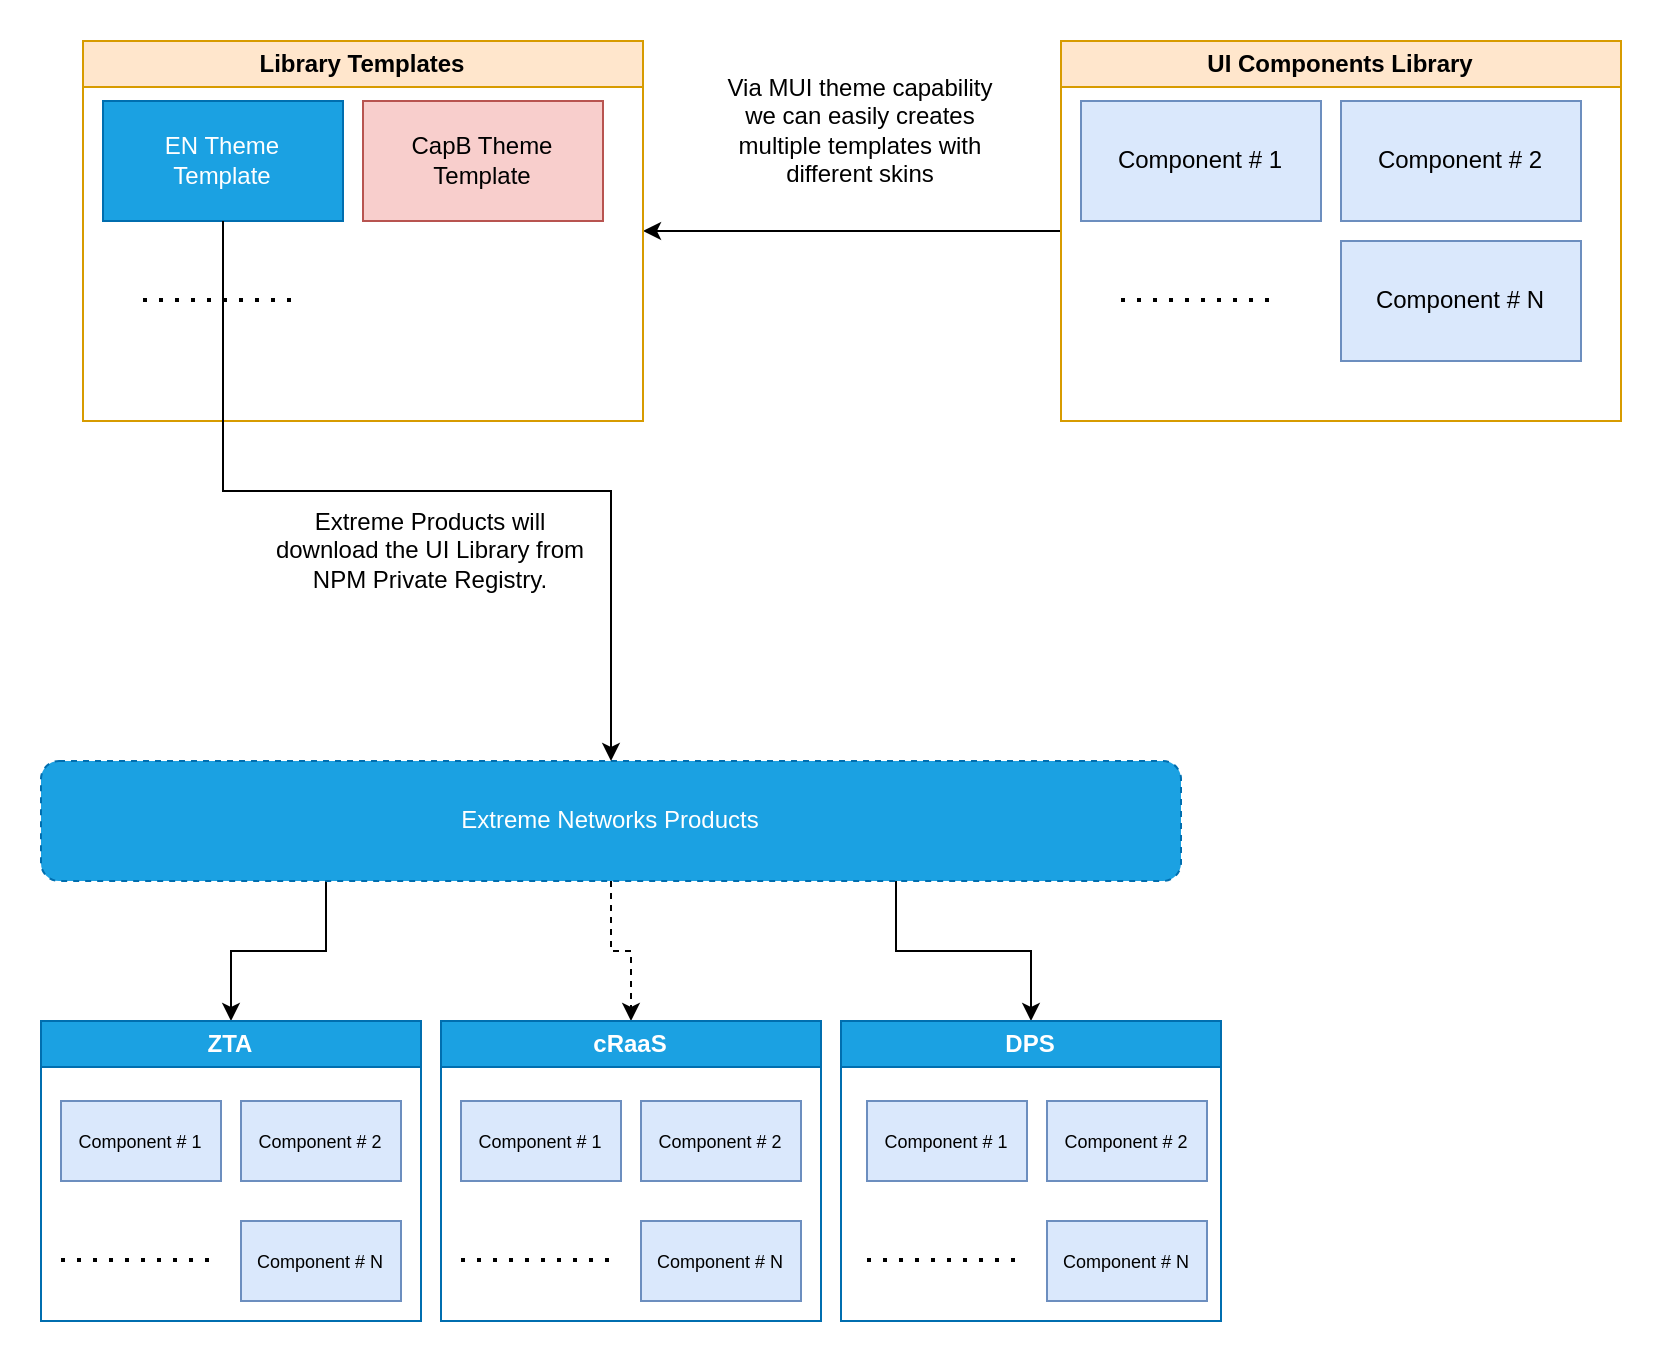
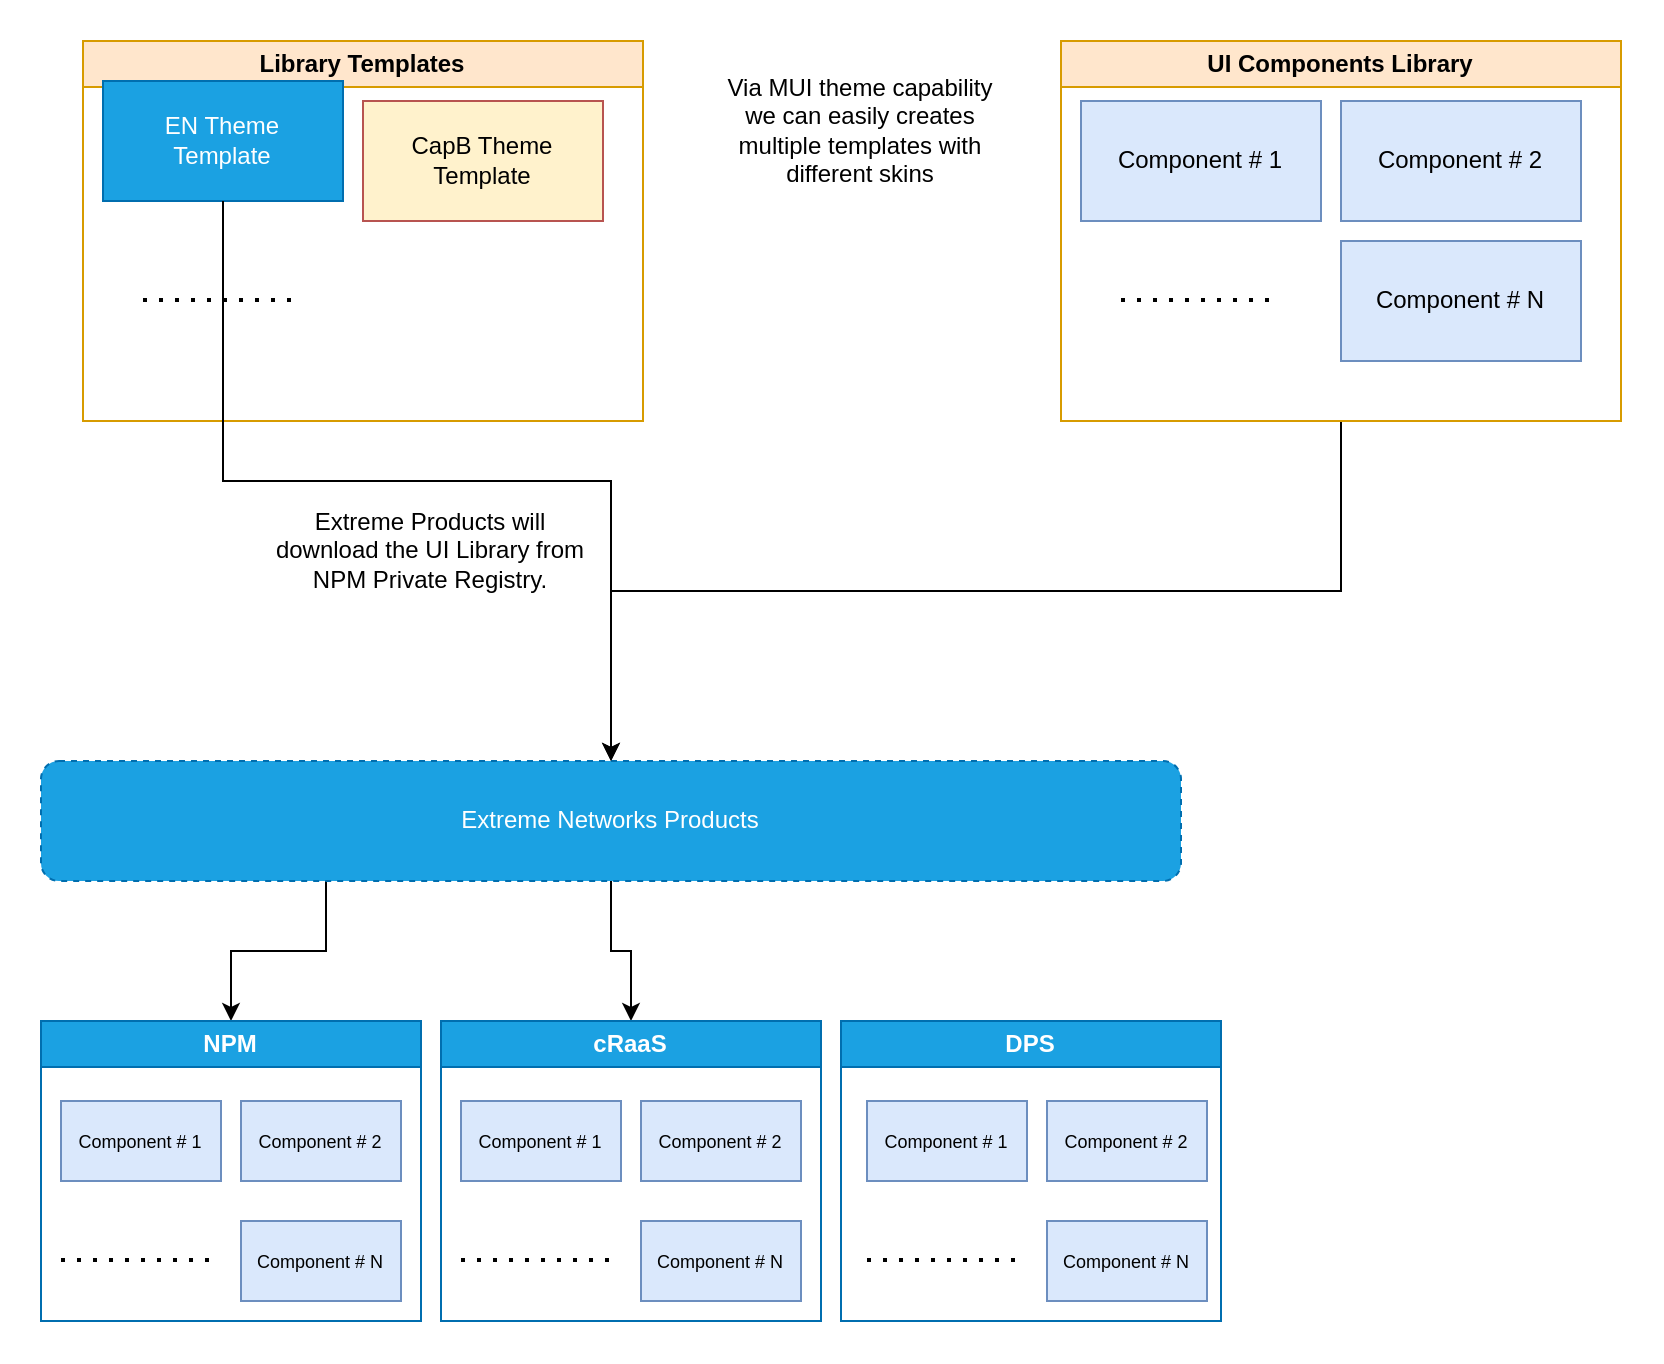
(223, 161) -> (223, 141)
(483, 161) -> (483, 161)
(857, 231) -> (1061, 591)
(614, 951) -> (614, 951)
(957, 951) -> none
(231, 1045) -> (231, 1045)
